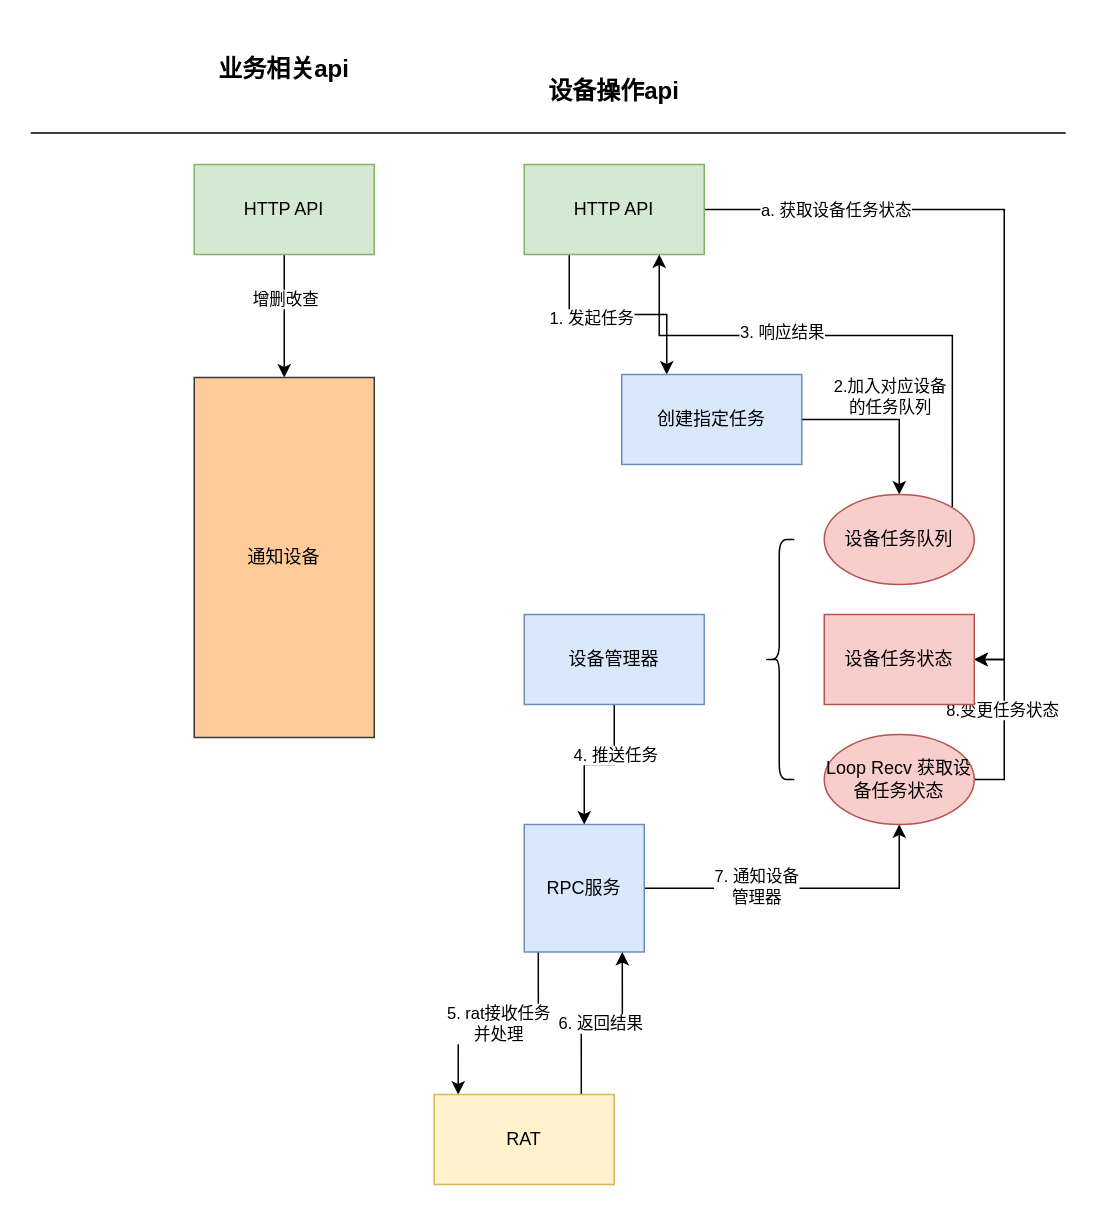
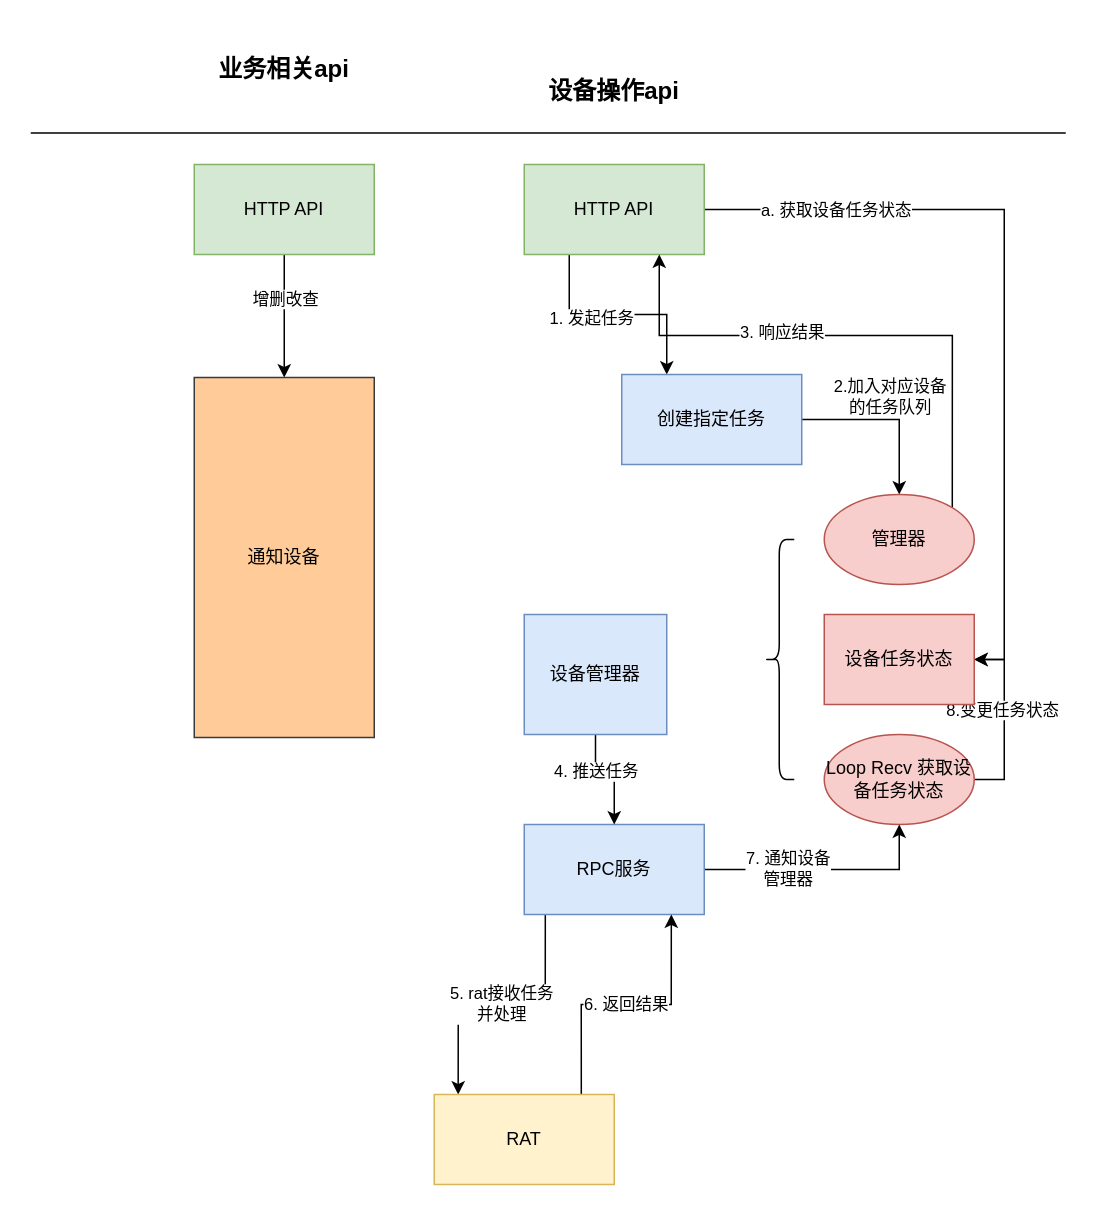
(899, 539) -> (899, 539)
(614, 659) -> (596, 674)
(584, 888) -> (614, 869)
